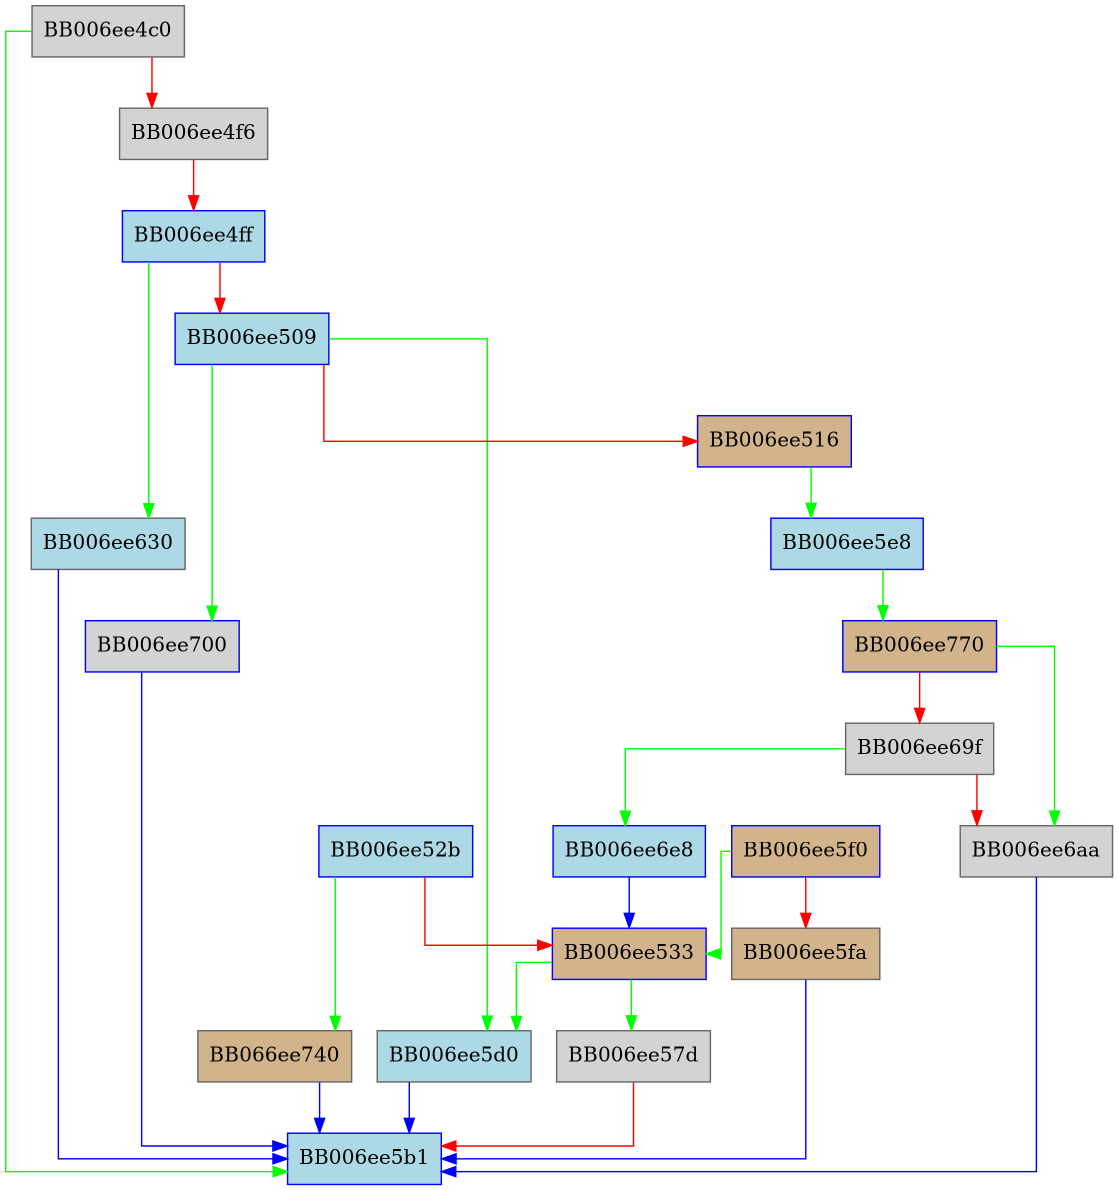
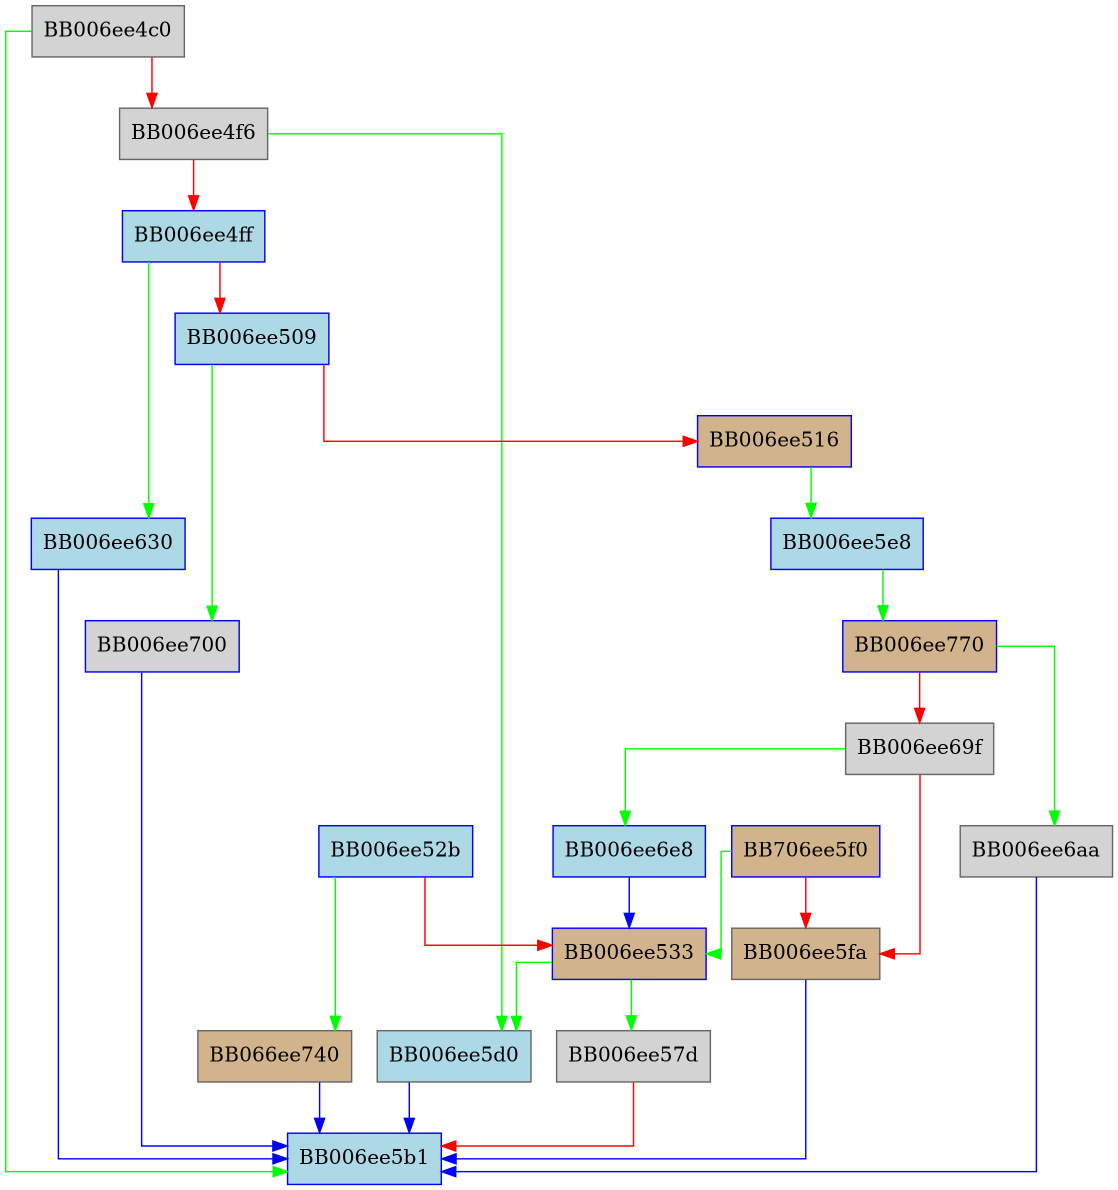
(108, 544) -> (108, 544)
(487, 598) -> (502, 458)
(977, 793) -> (920, 877)
(806, 851) -> (806, 851)
